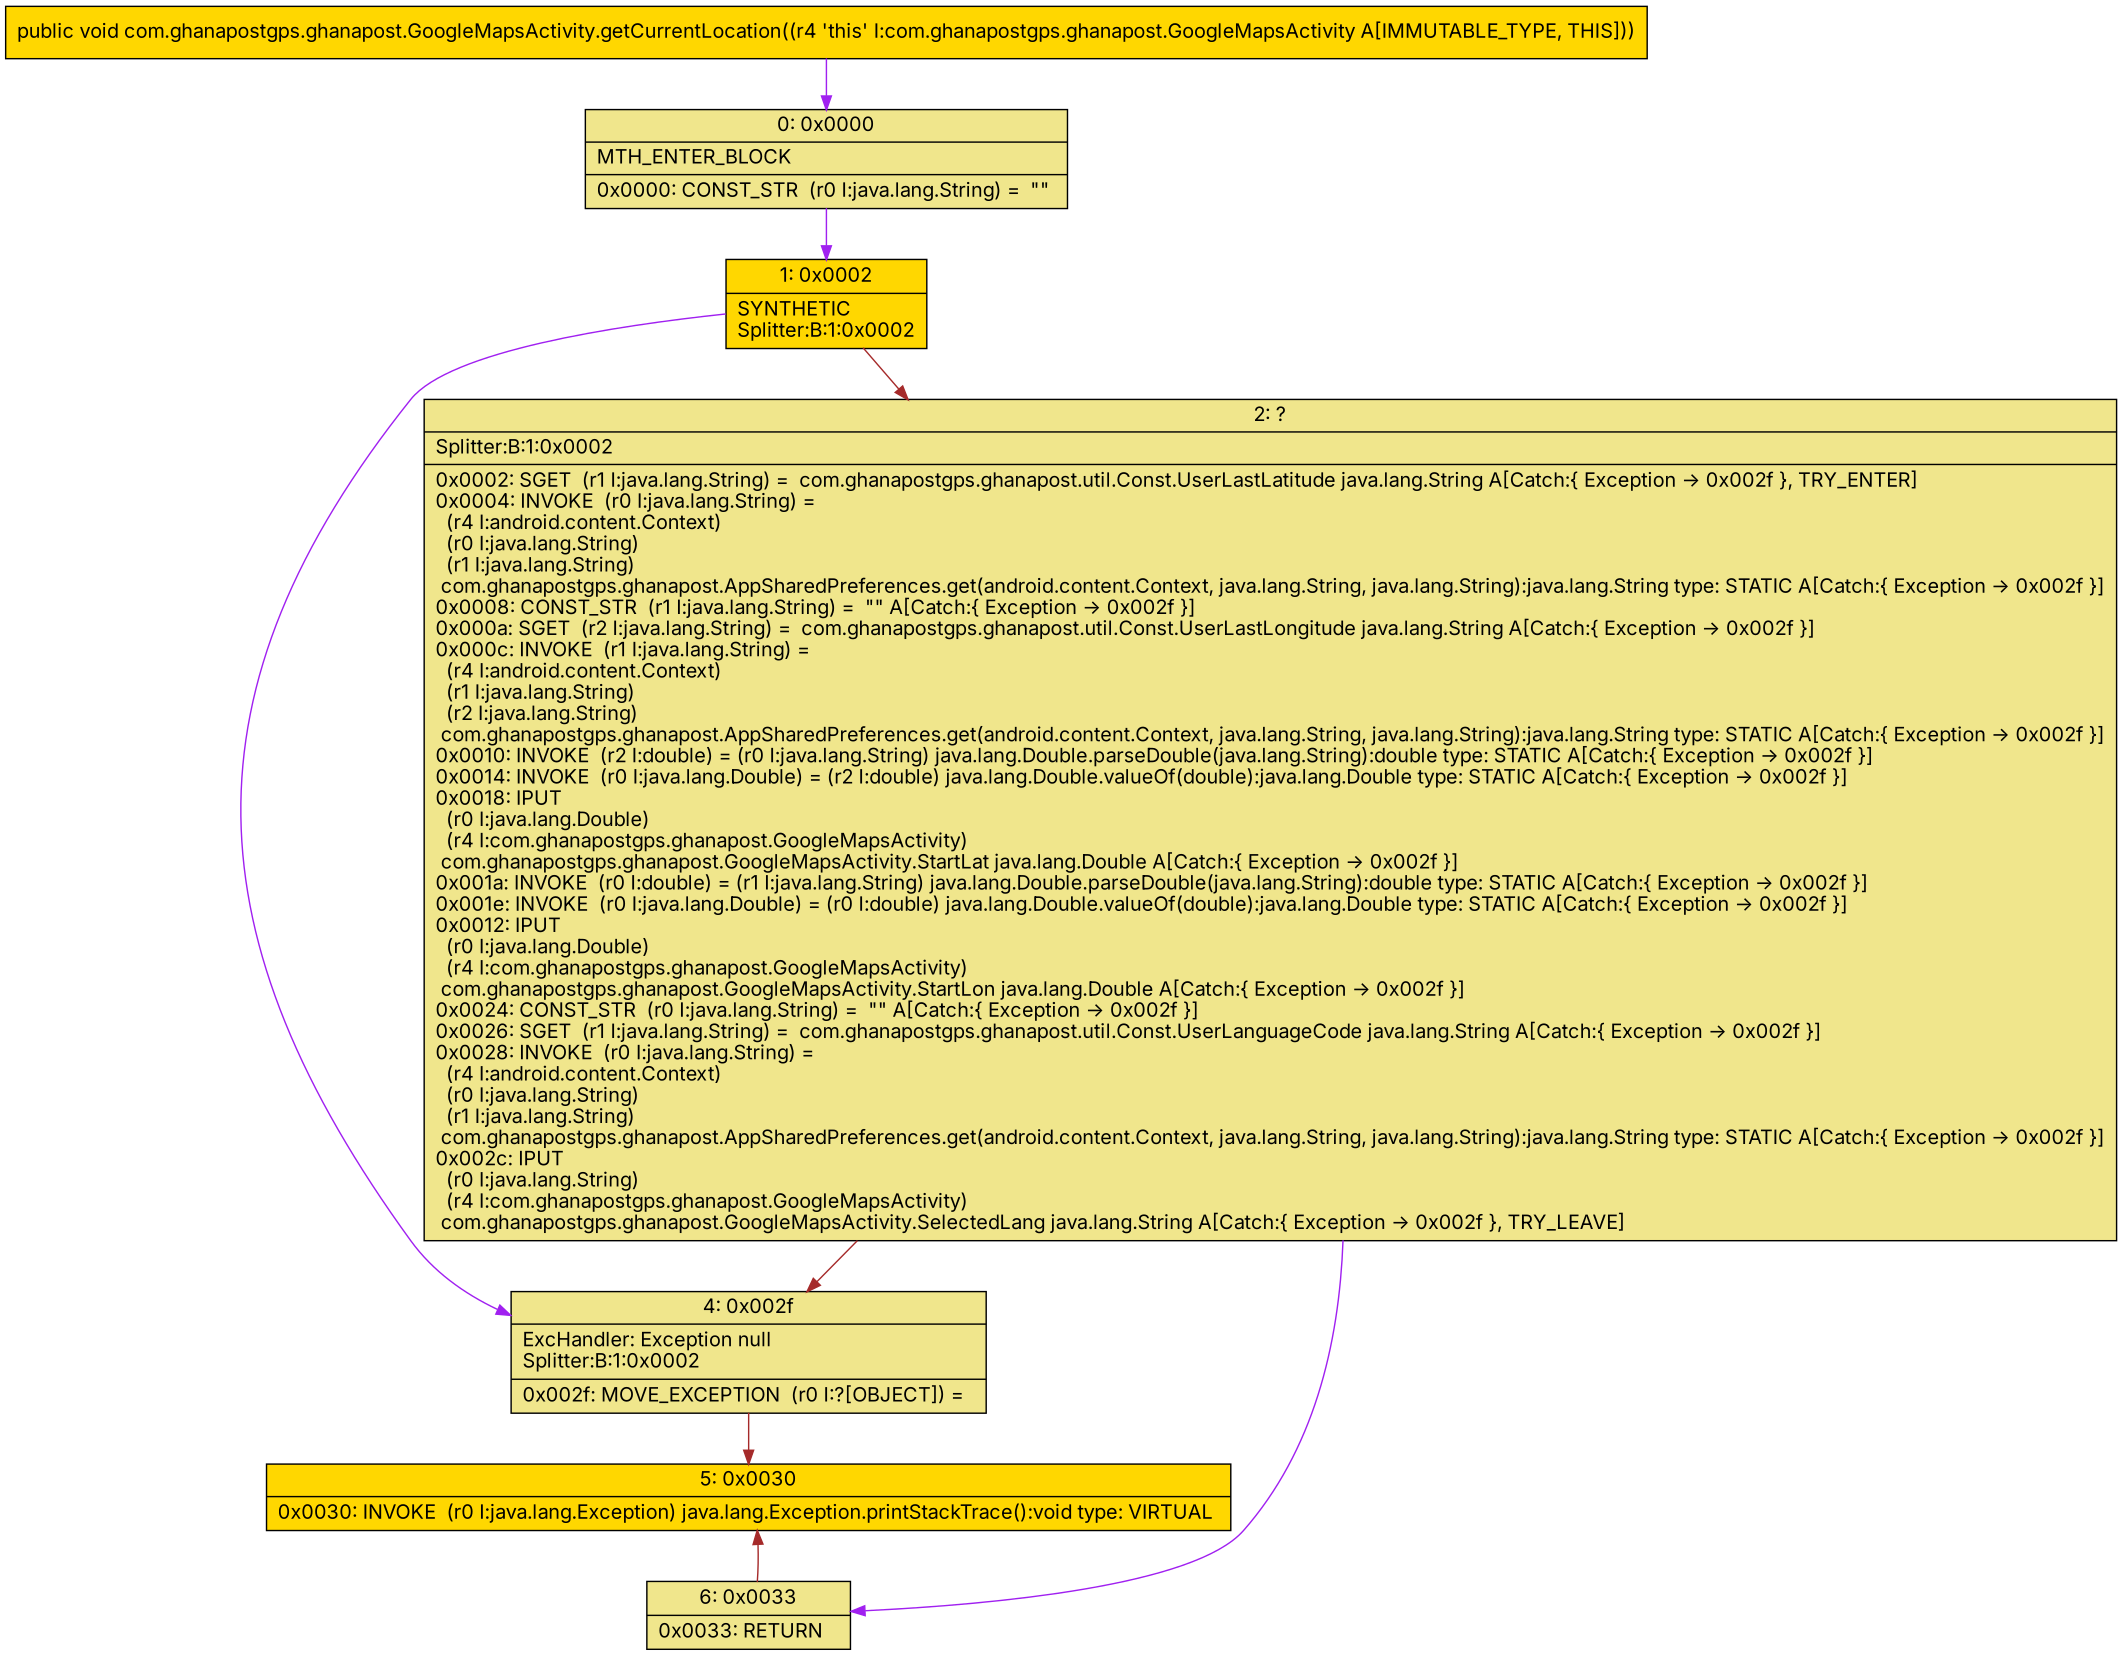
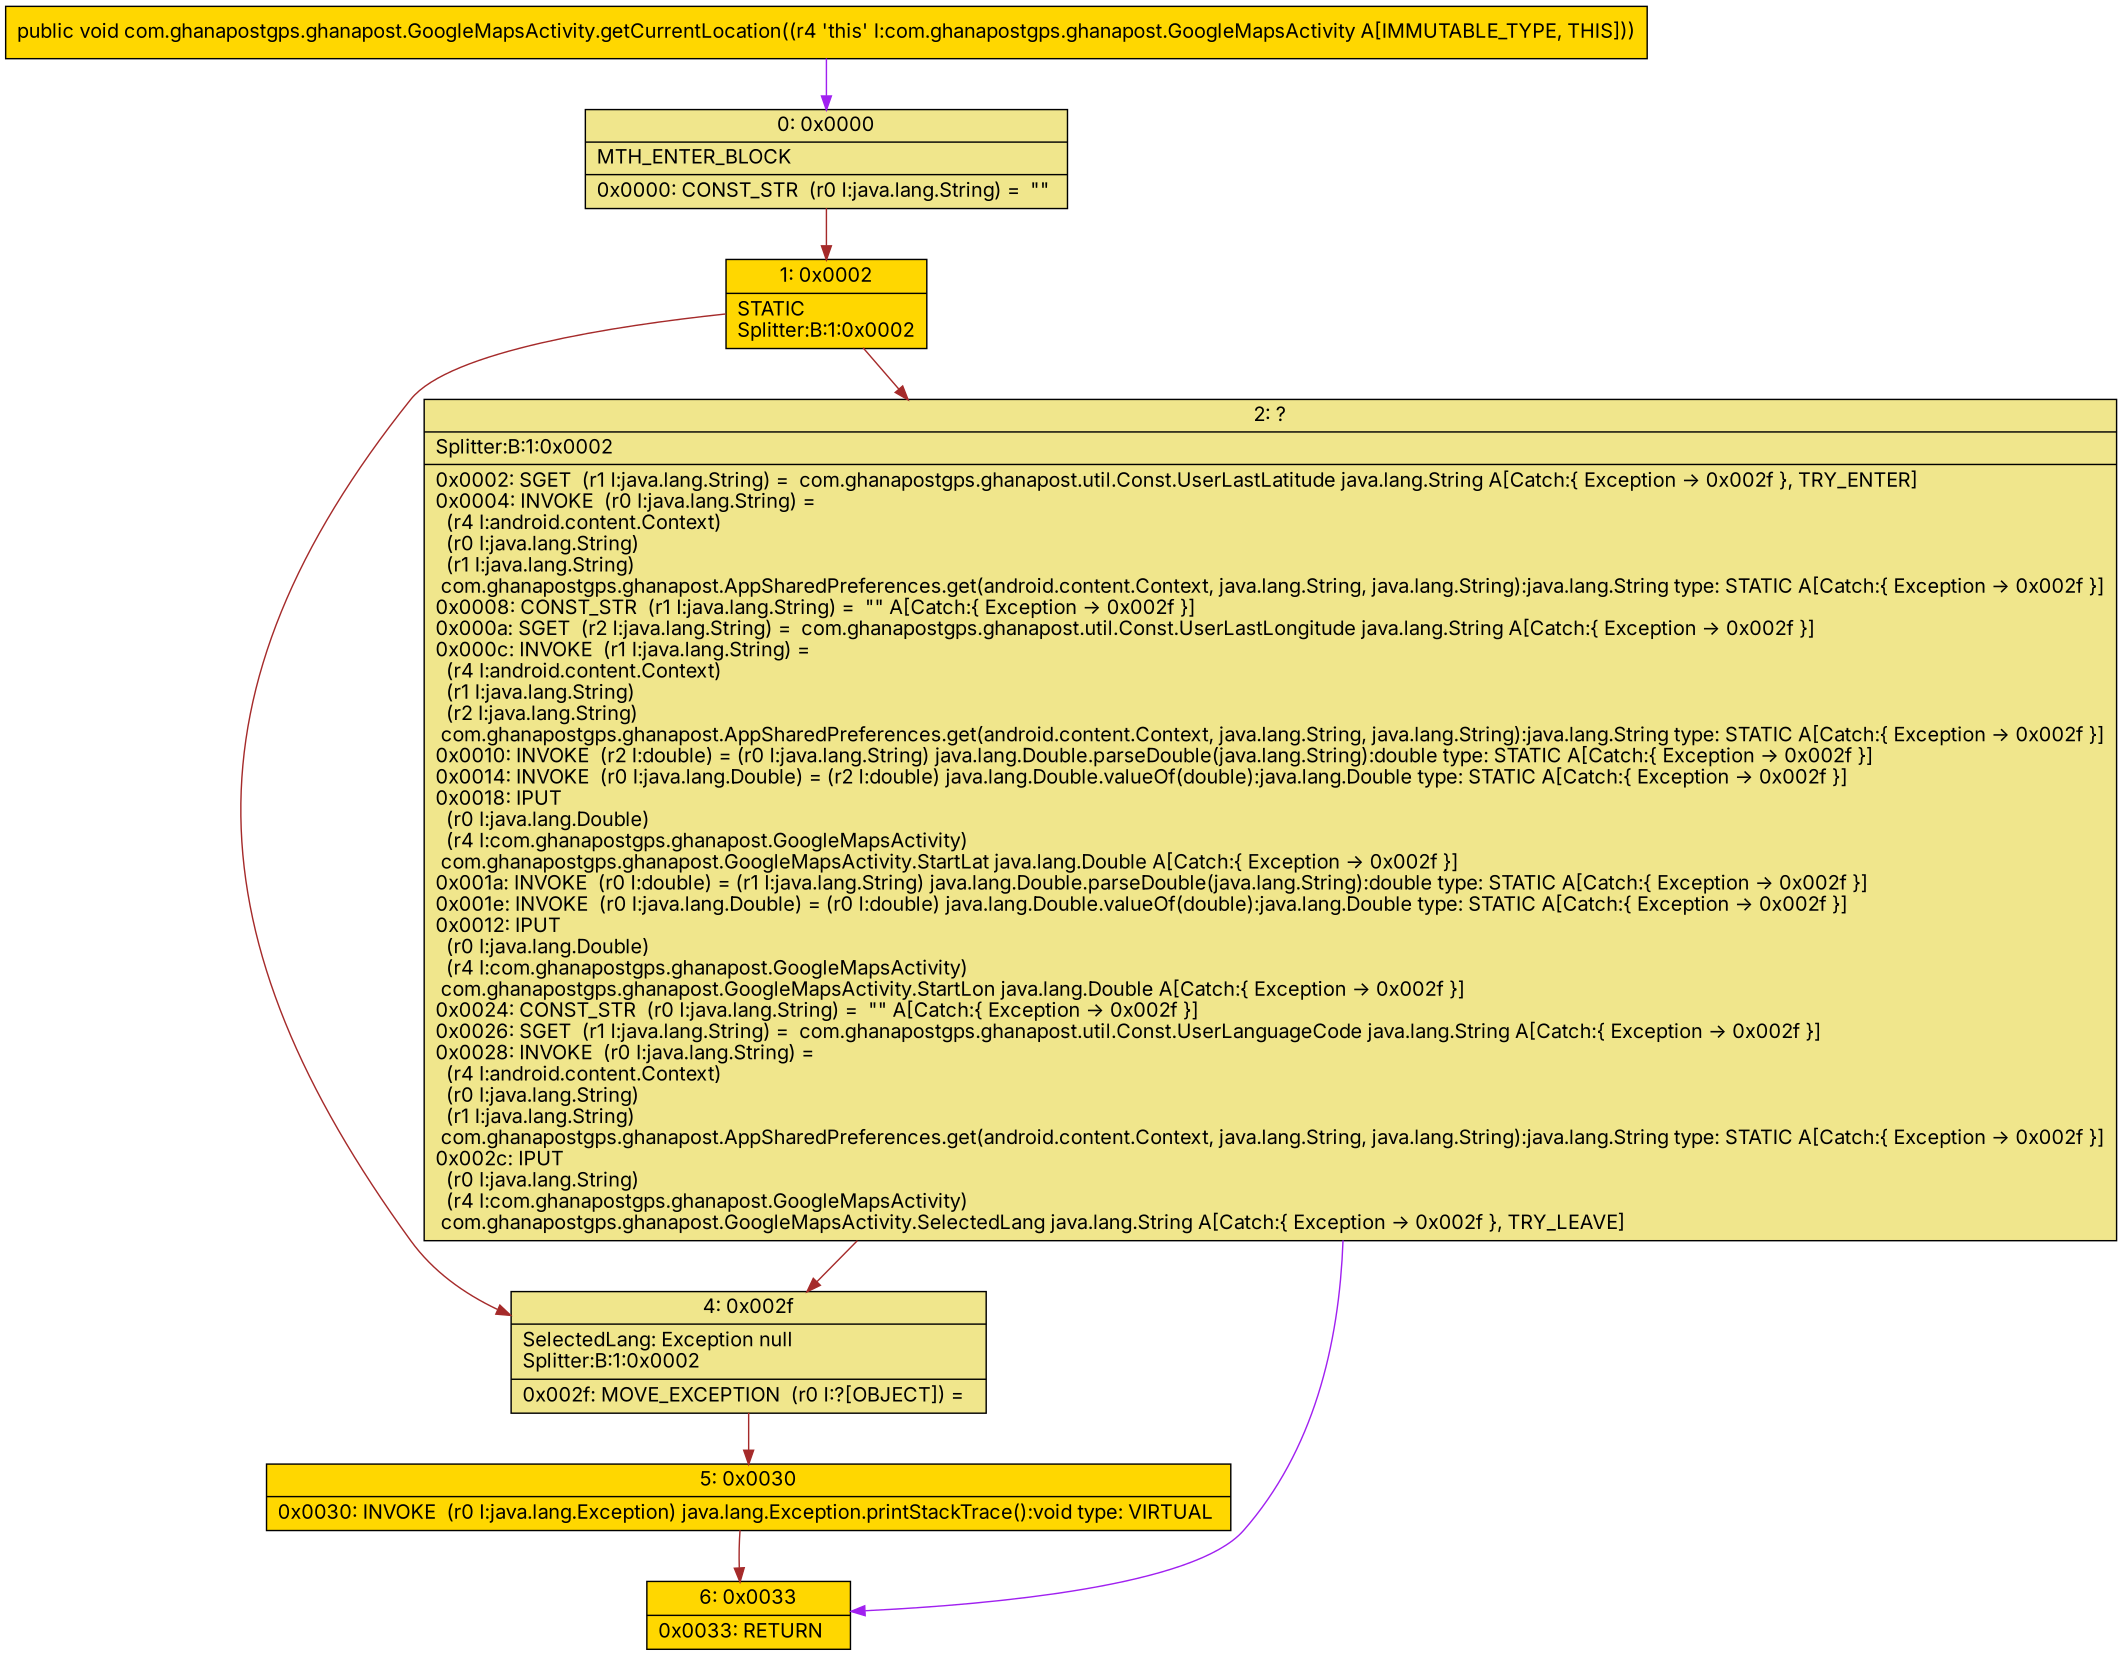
(826, 227) -> (826, 227)
(795, 310) -> (772, 310)
(252, 710) -> (252, 710)
(648, 1340) -> (658, 1340)
(758, 1563) -> (739, 1549)
(749, 1615) -> (749, 1615)
